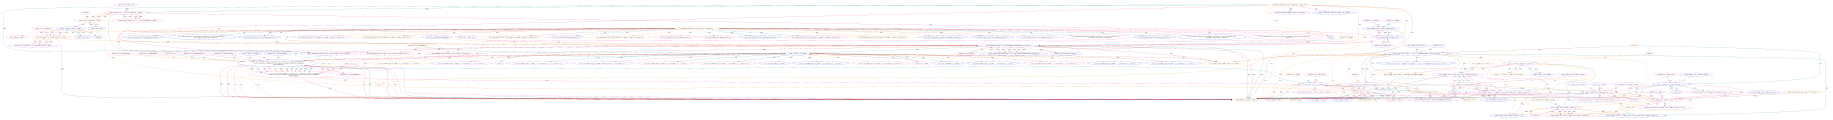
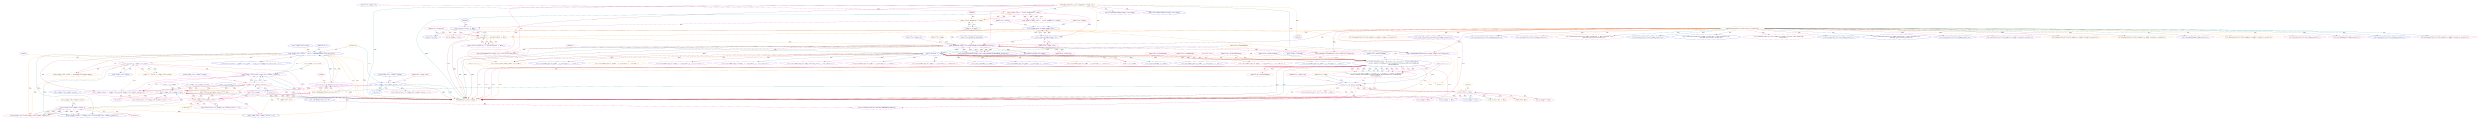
none -> (589, 7)
(88, 32) -> (465, 24)
(629, 56) -> (748, 50)
(1428, 96) -> (591, 106)
